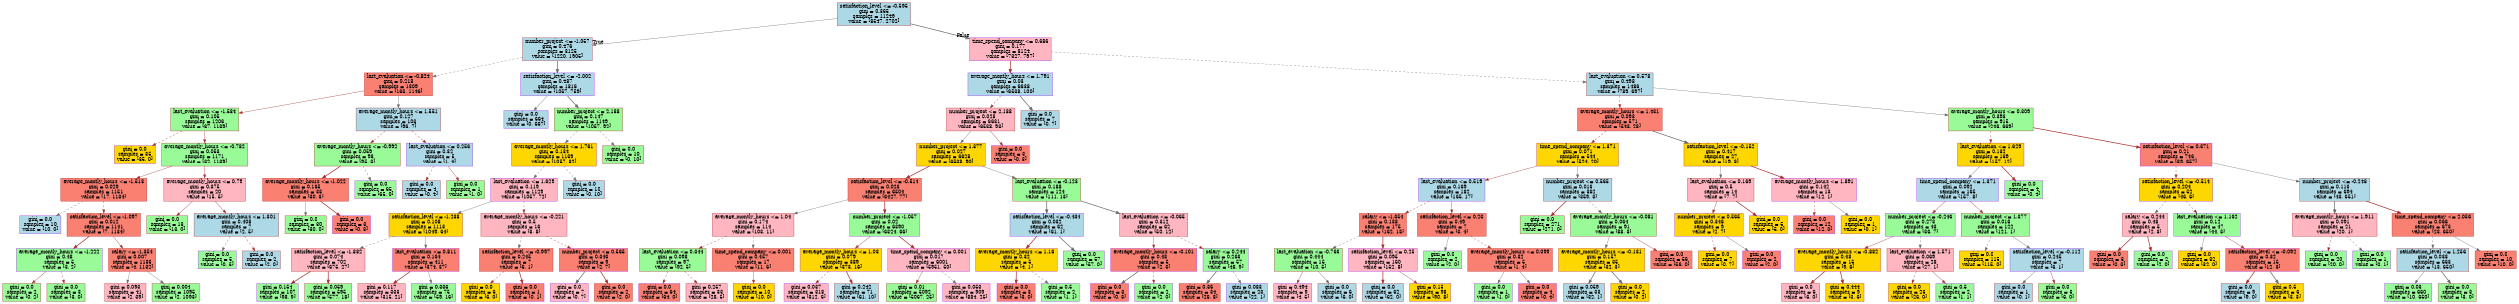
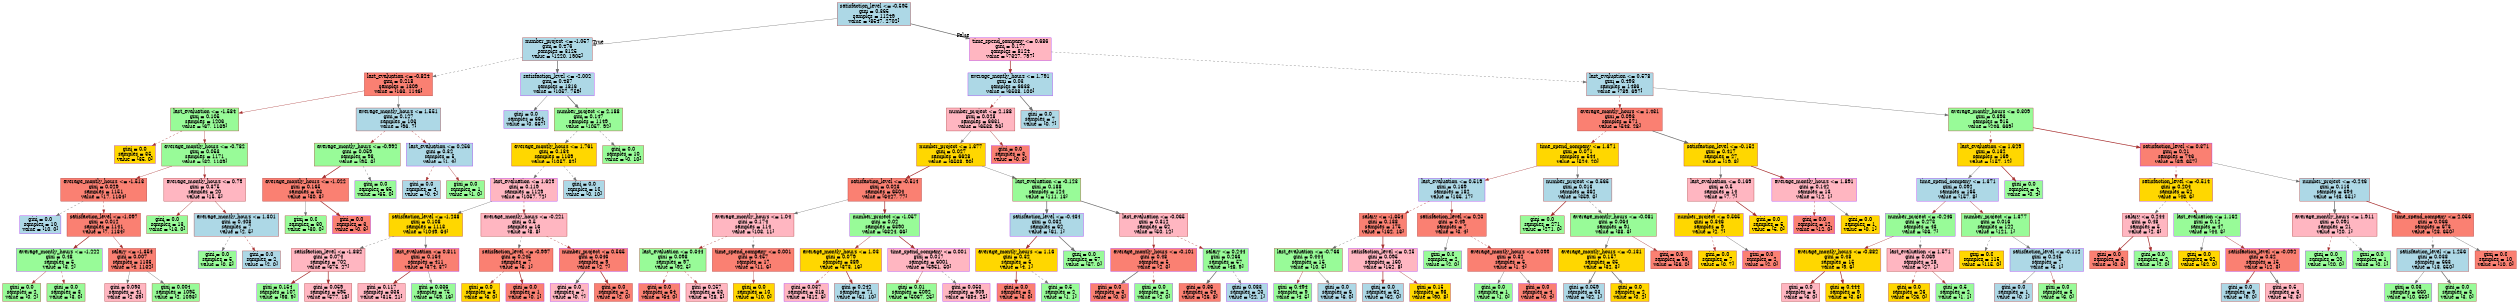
(328, 292) -> (328, 292)
(1293, 292) -> (1293, 292)
(2284, 292) -> (2284, 292)
